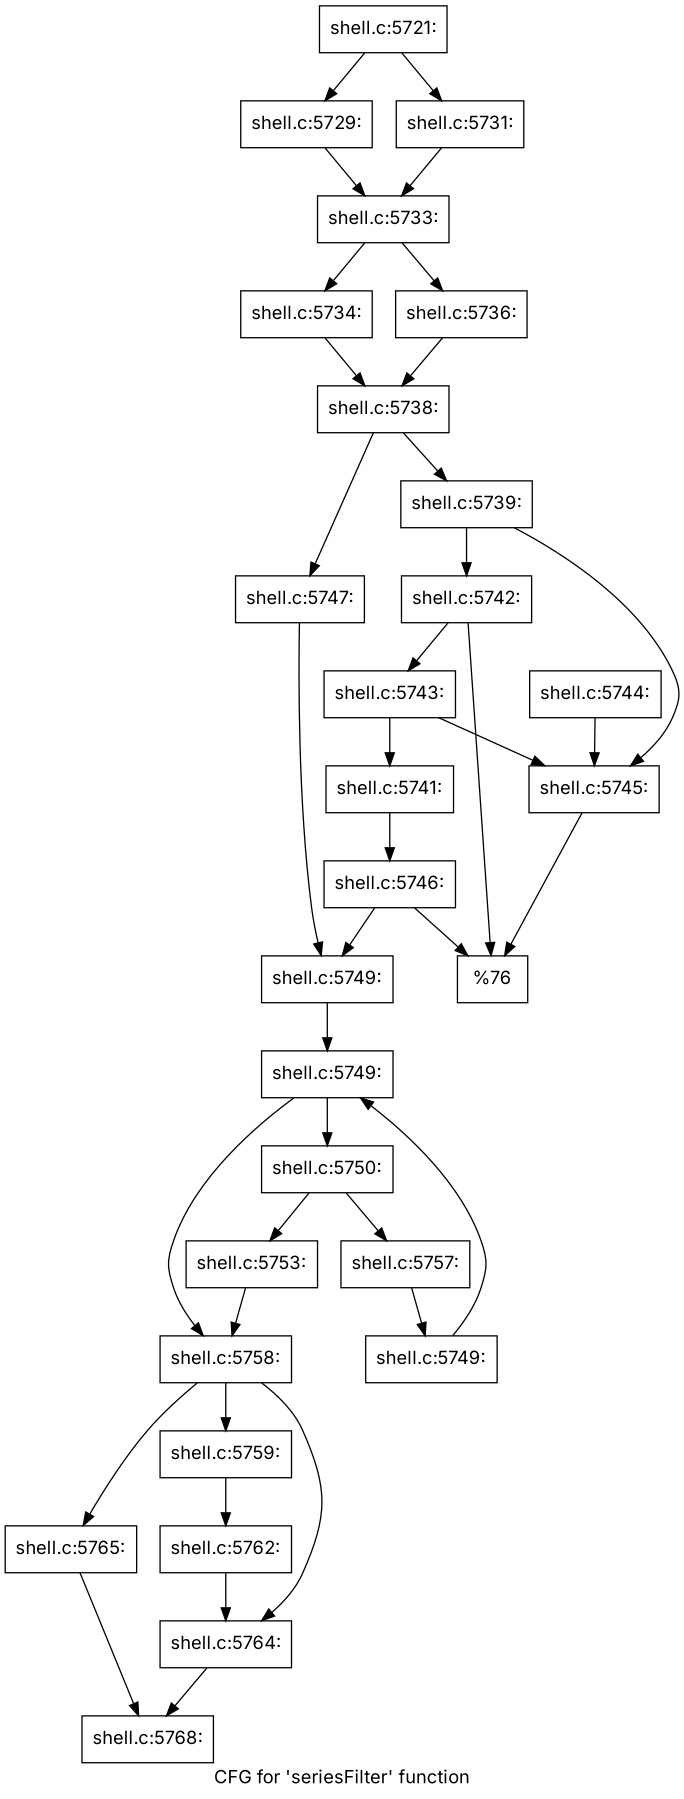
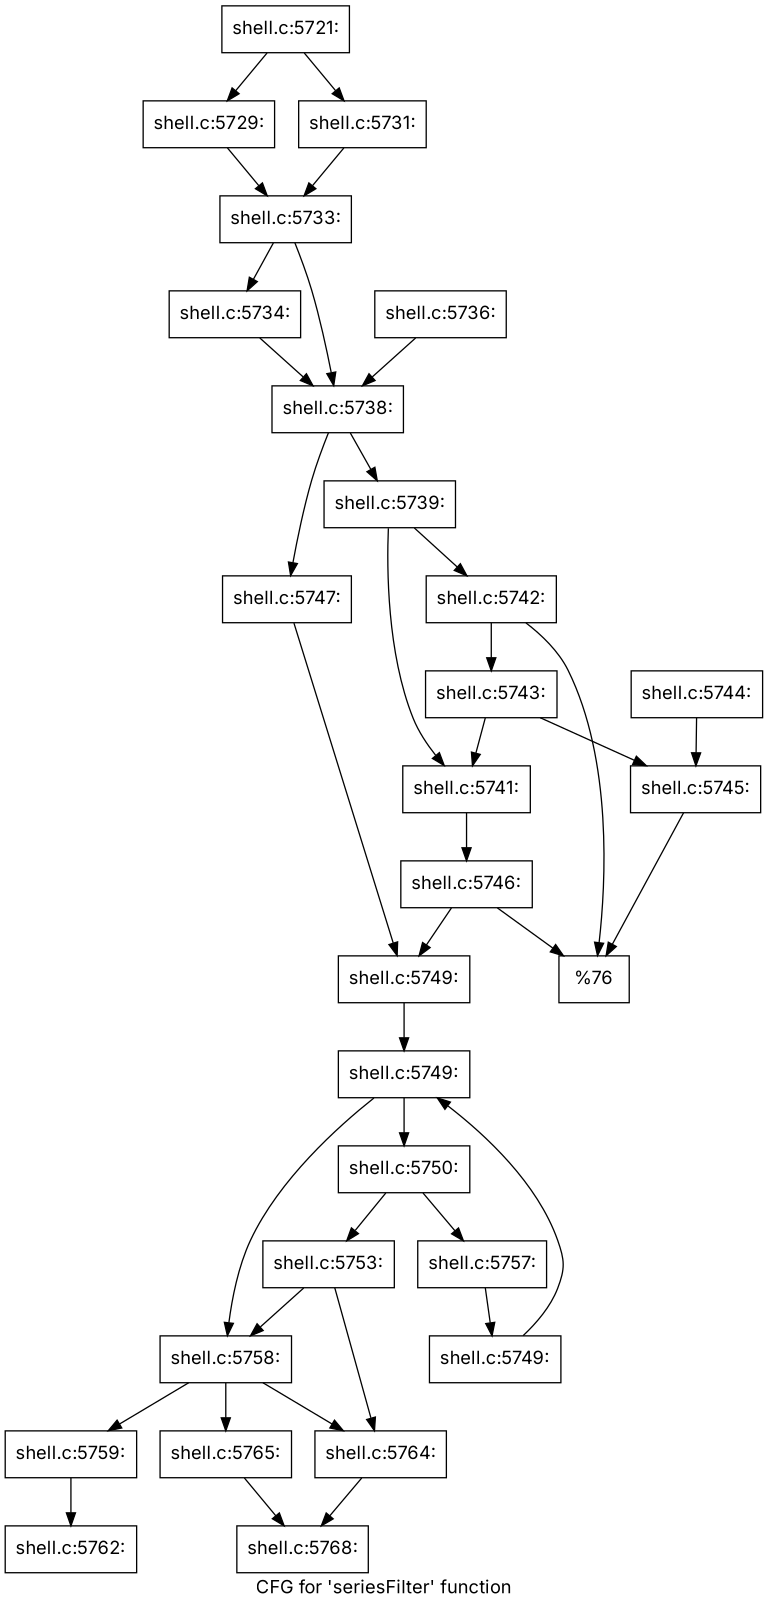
(418, 262) -> (316, 307)
(640, 623) -> (394, 646)
(226, 1590) -> (353, 1353)
